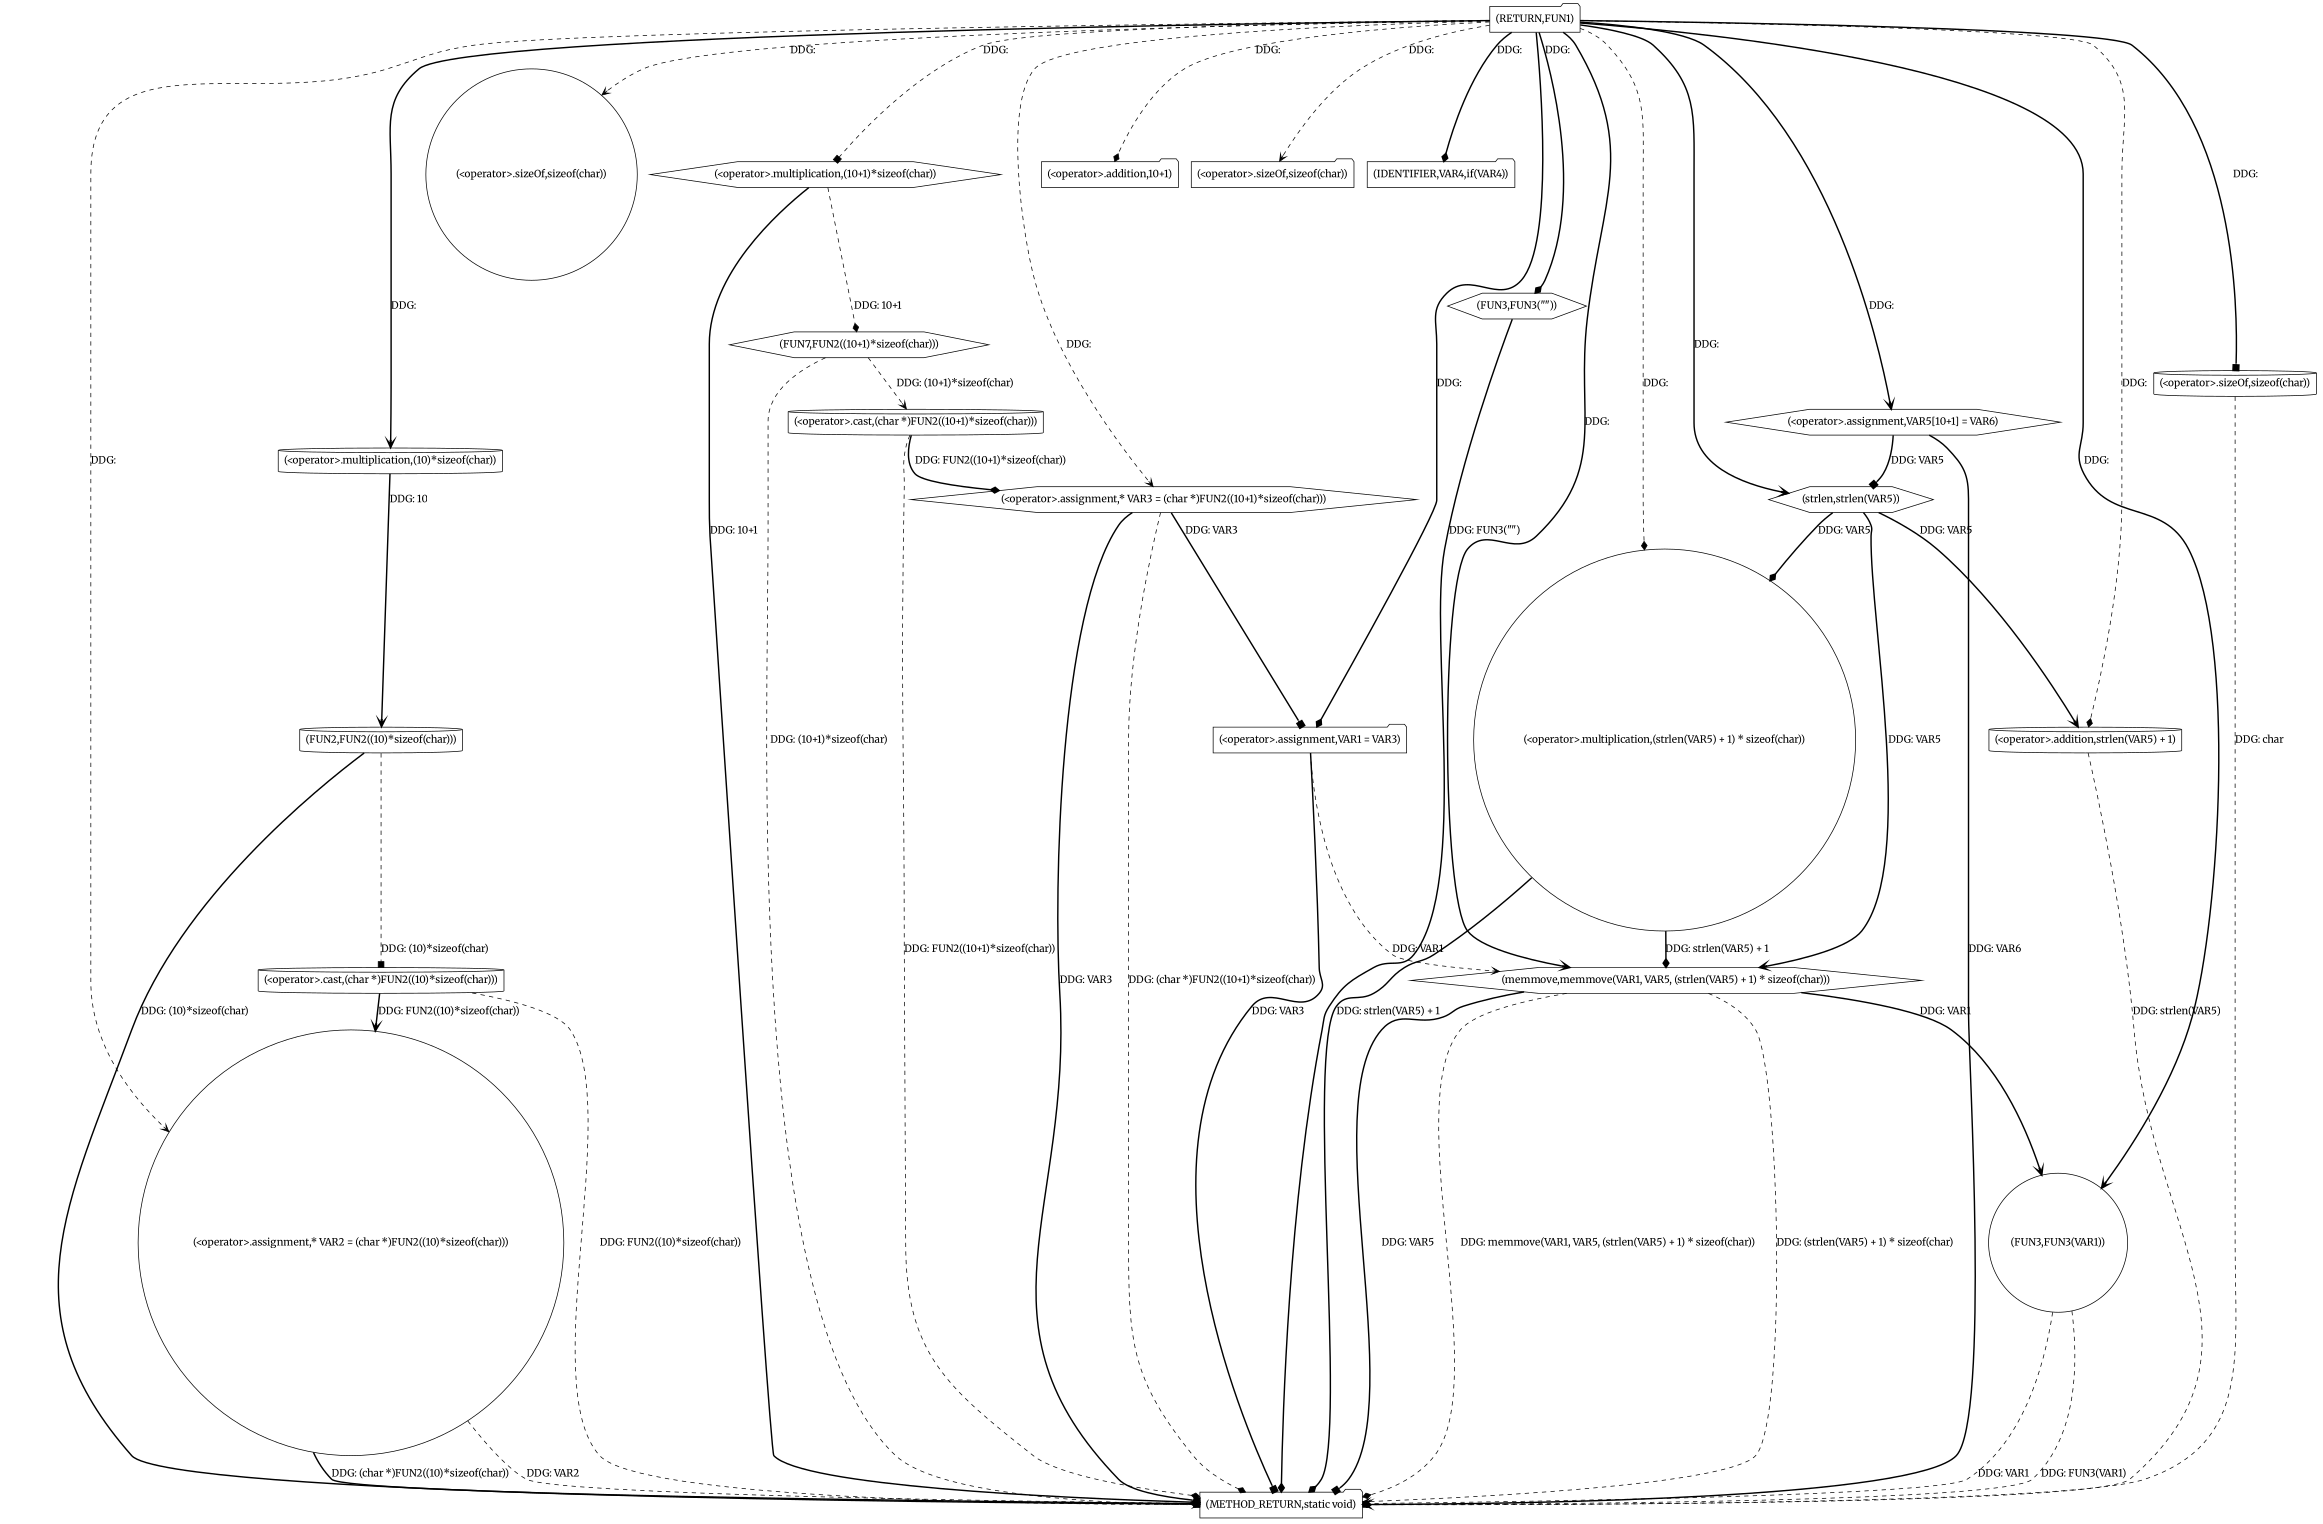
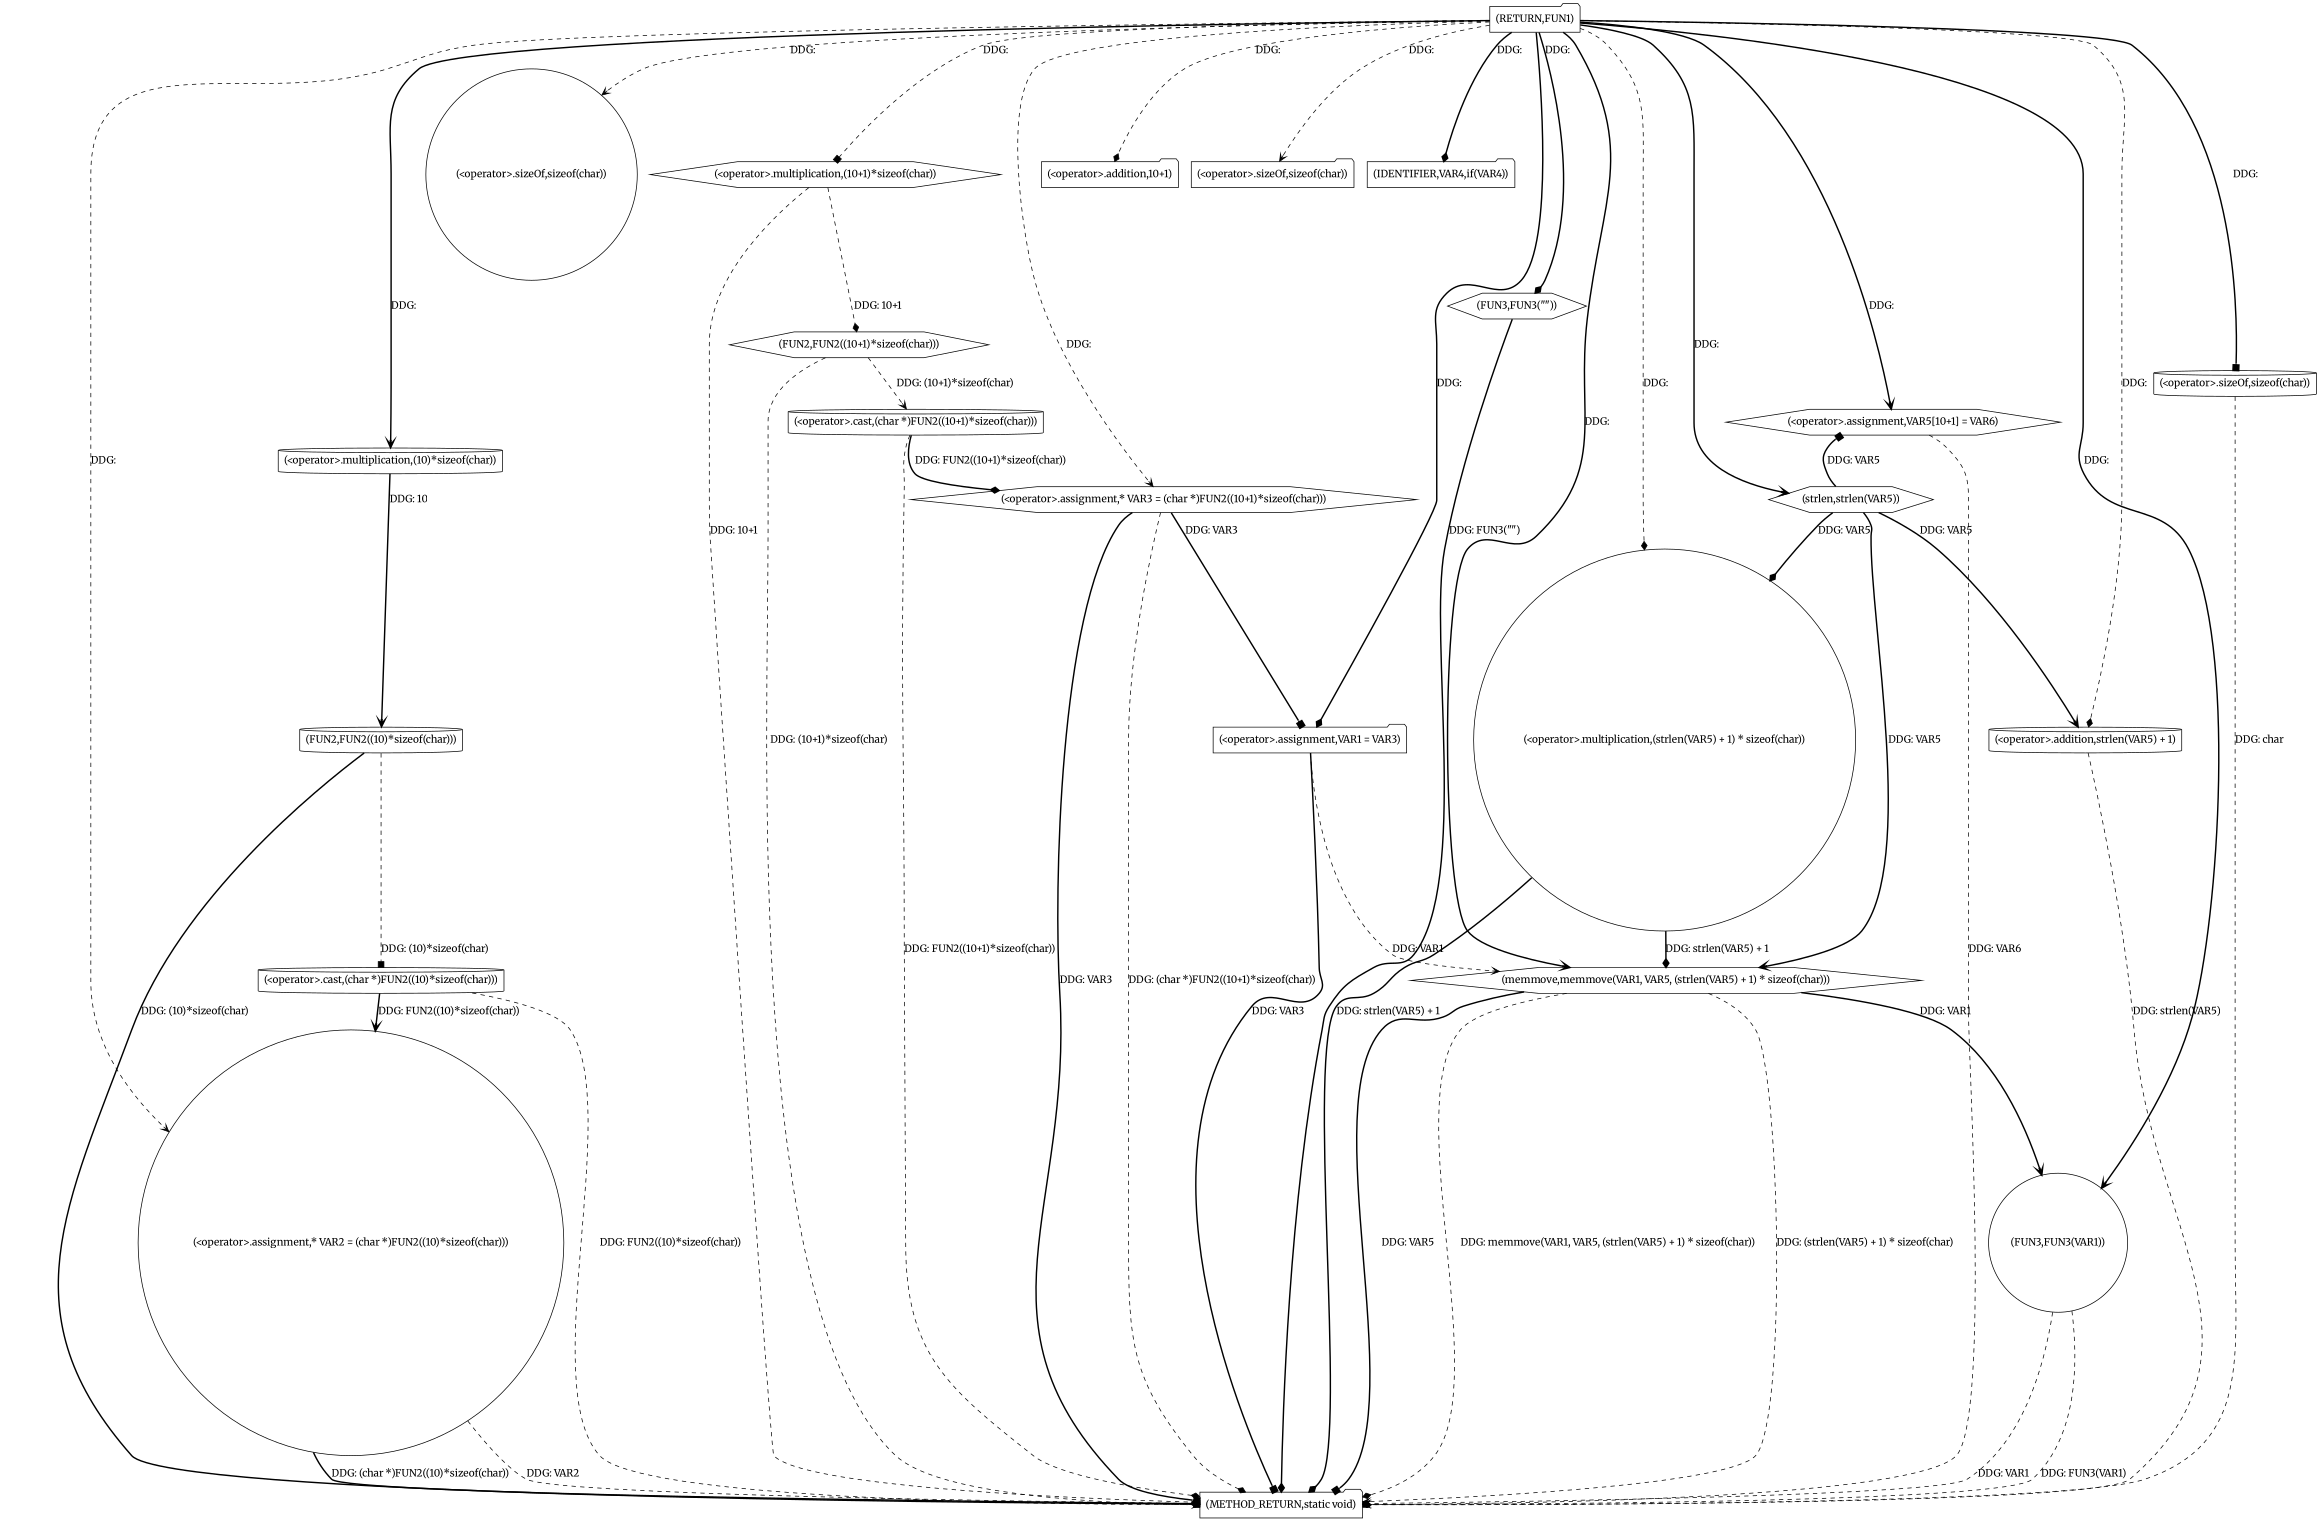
(859, 345) -> (859, 345)
(1889, 460) -> (1824, 462)
(742, 1015) -> (742, 1015)
(1975, 1234) -> (1975, 1234)
